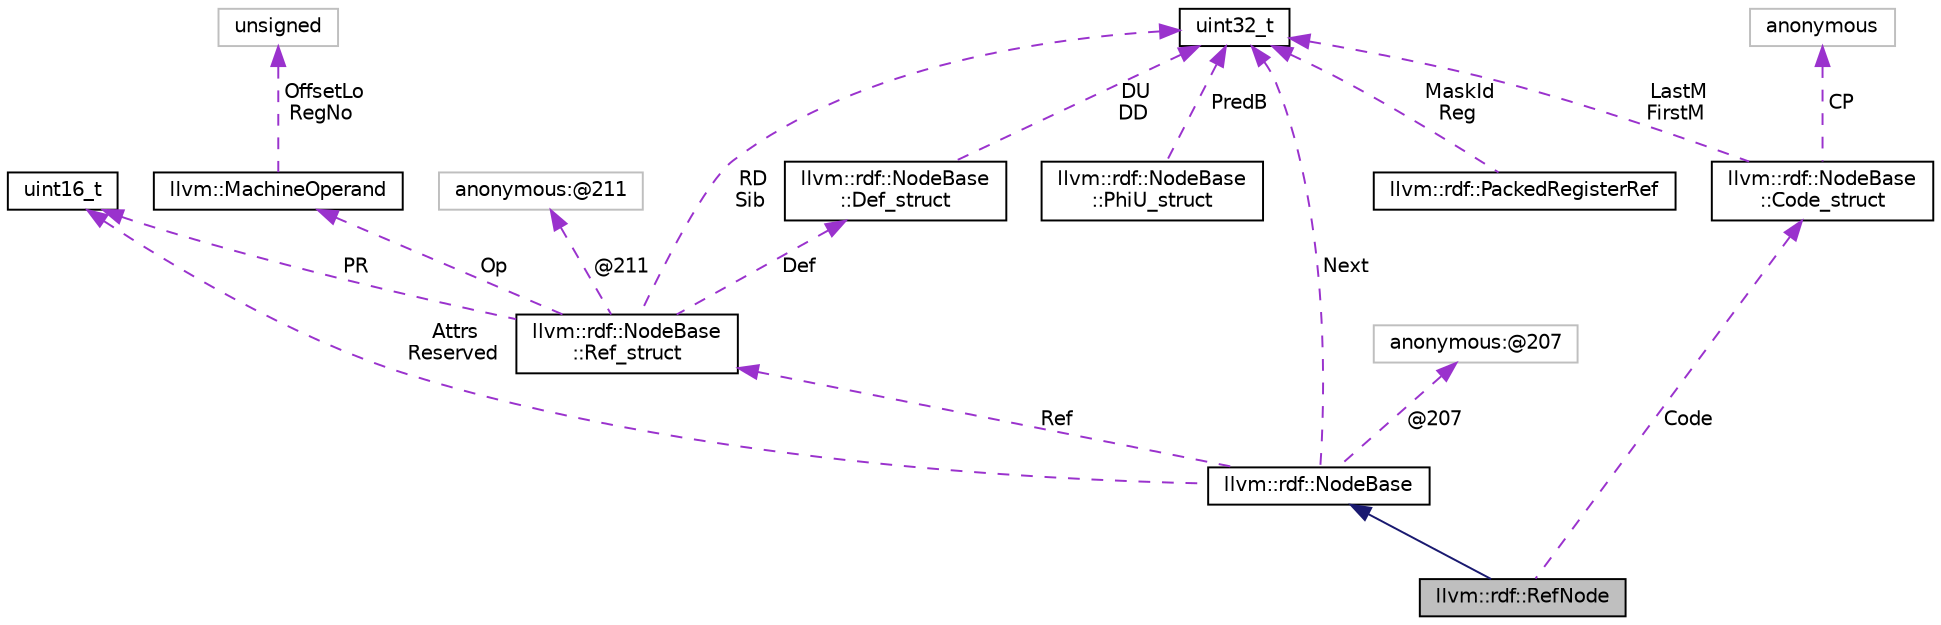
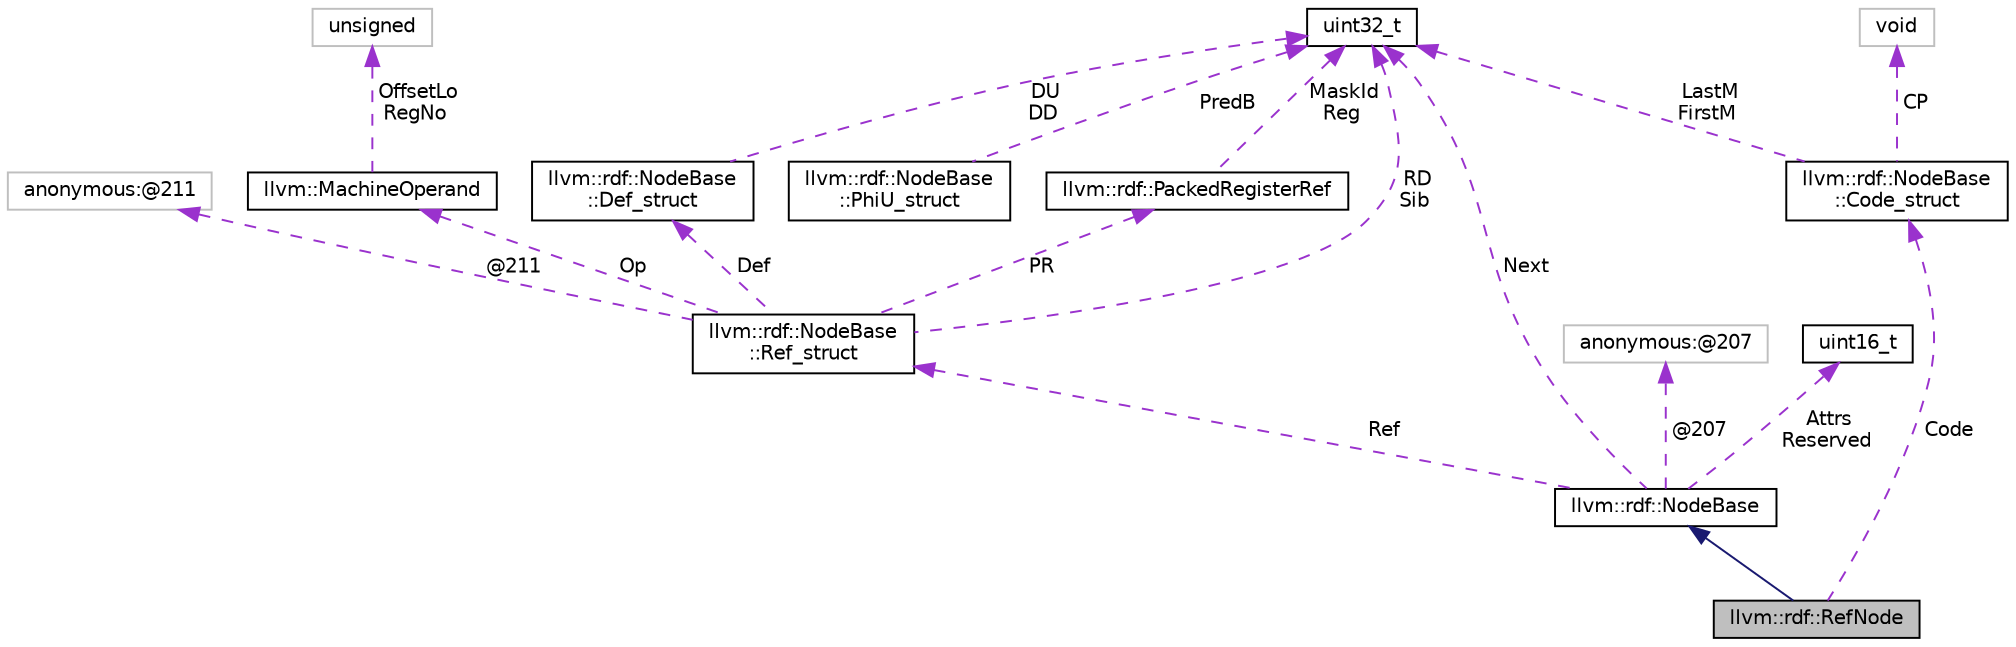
(1823, 27) -> (1897, 27)
(318, 273) -> (1005, 266)
